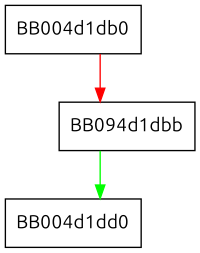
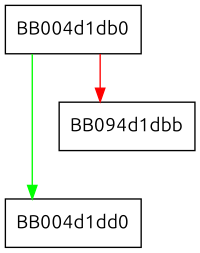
(100, 168) -> (32, 120)
